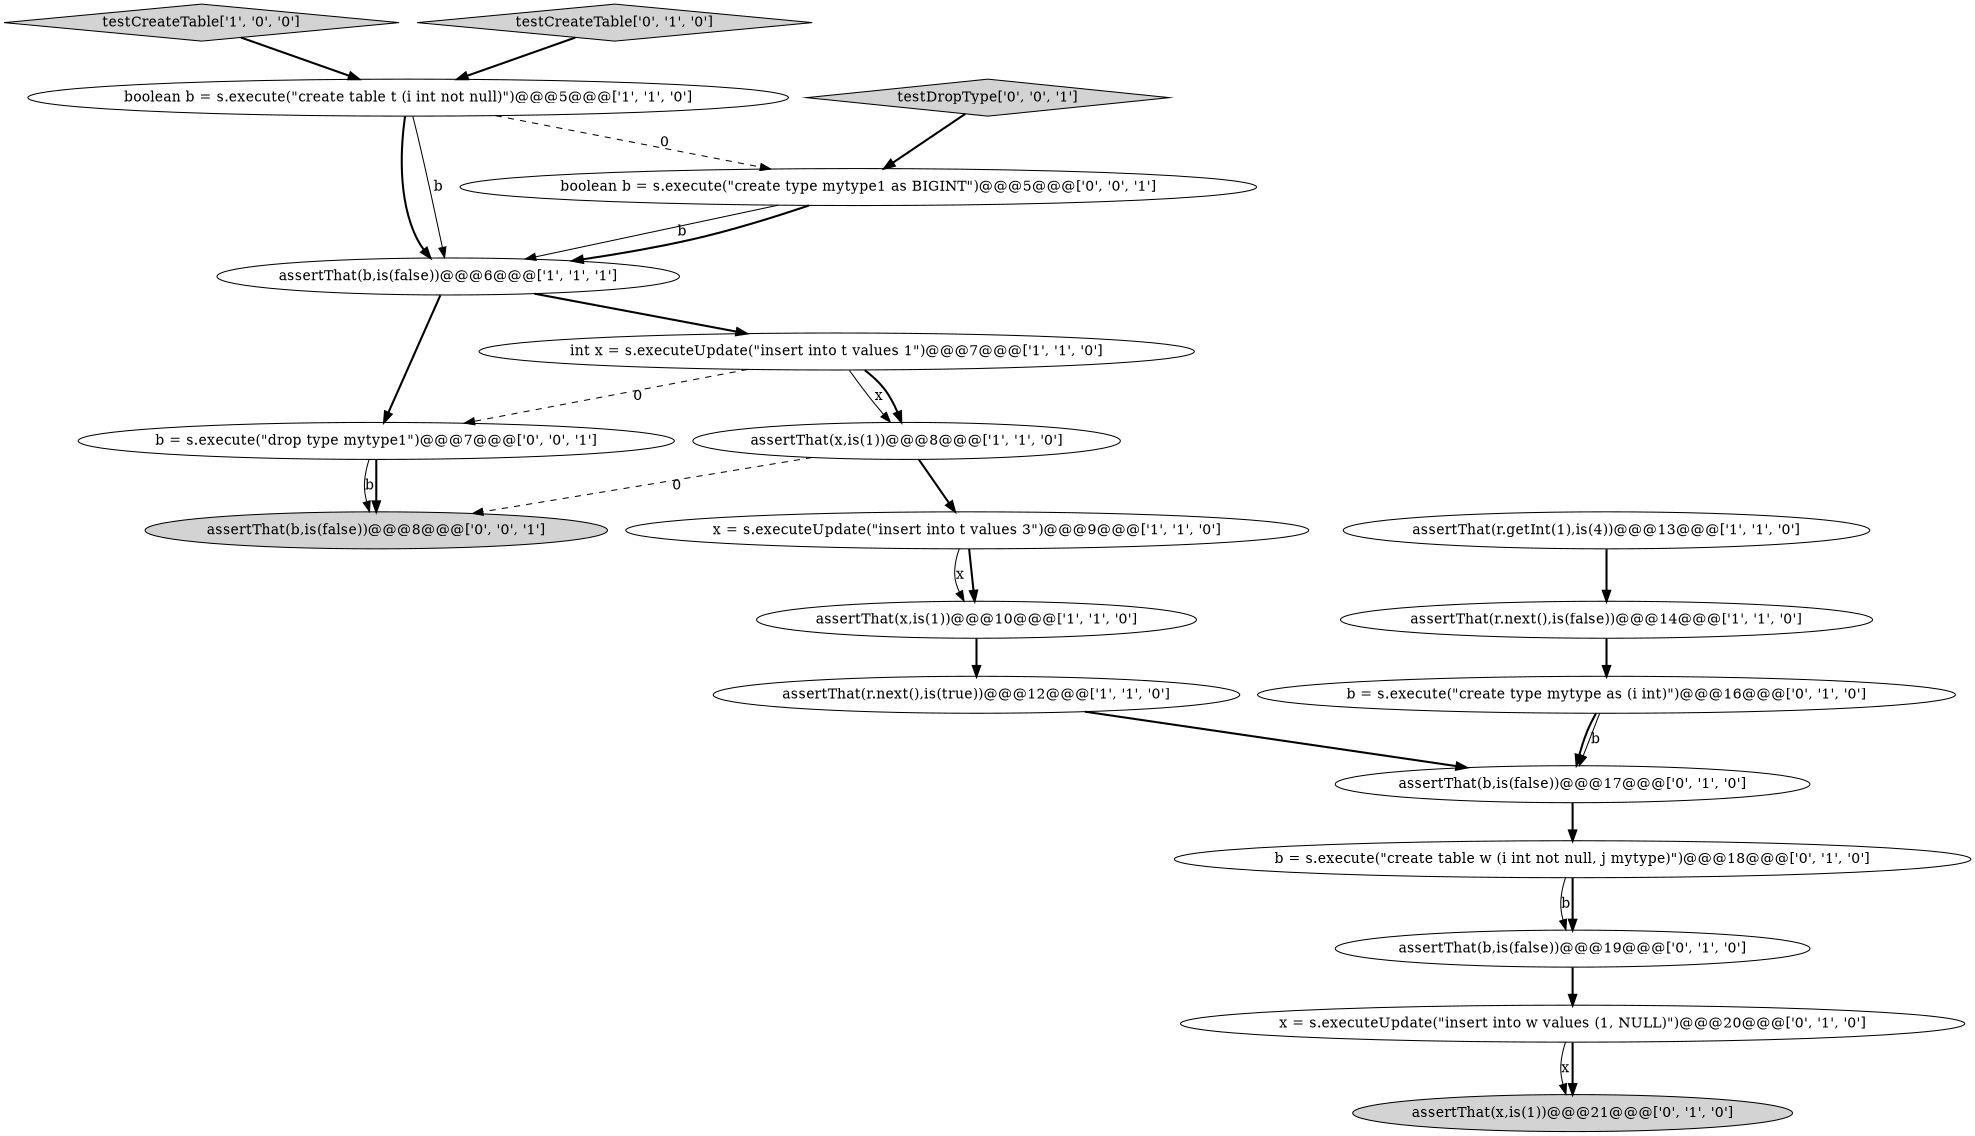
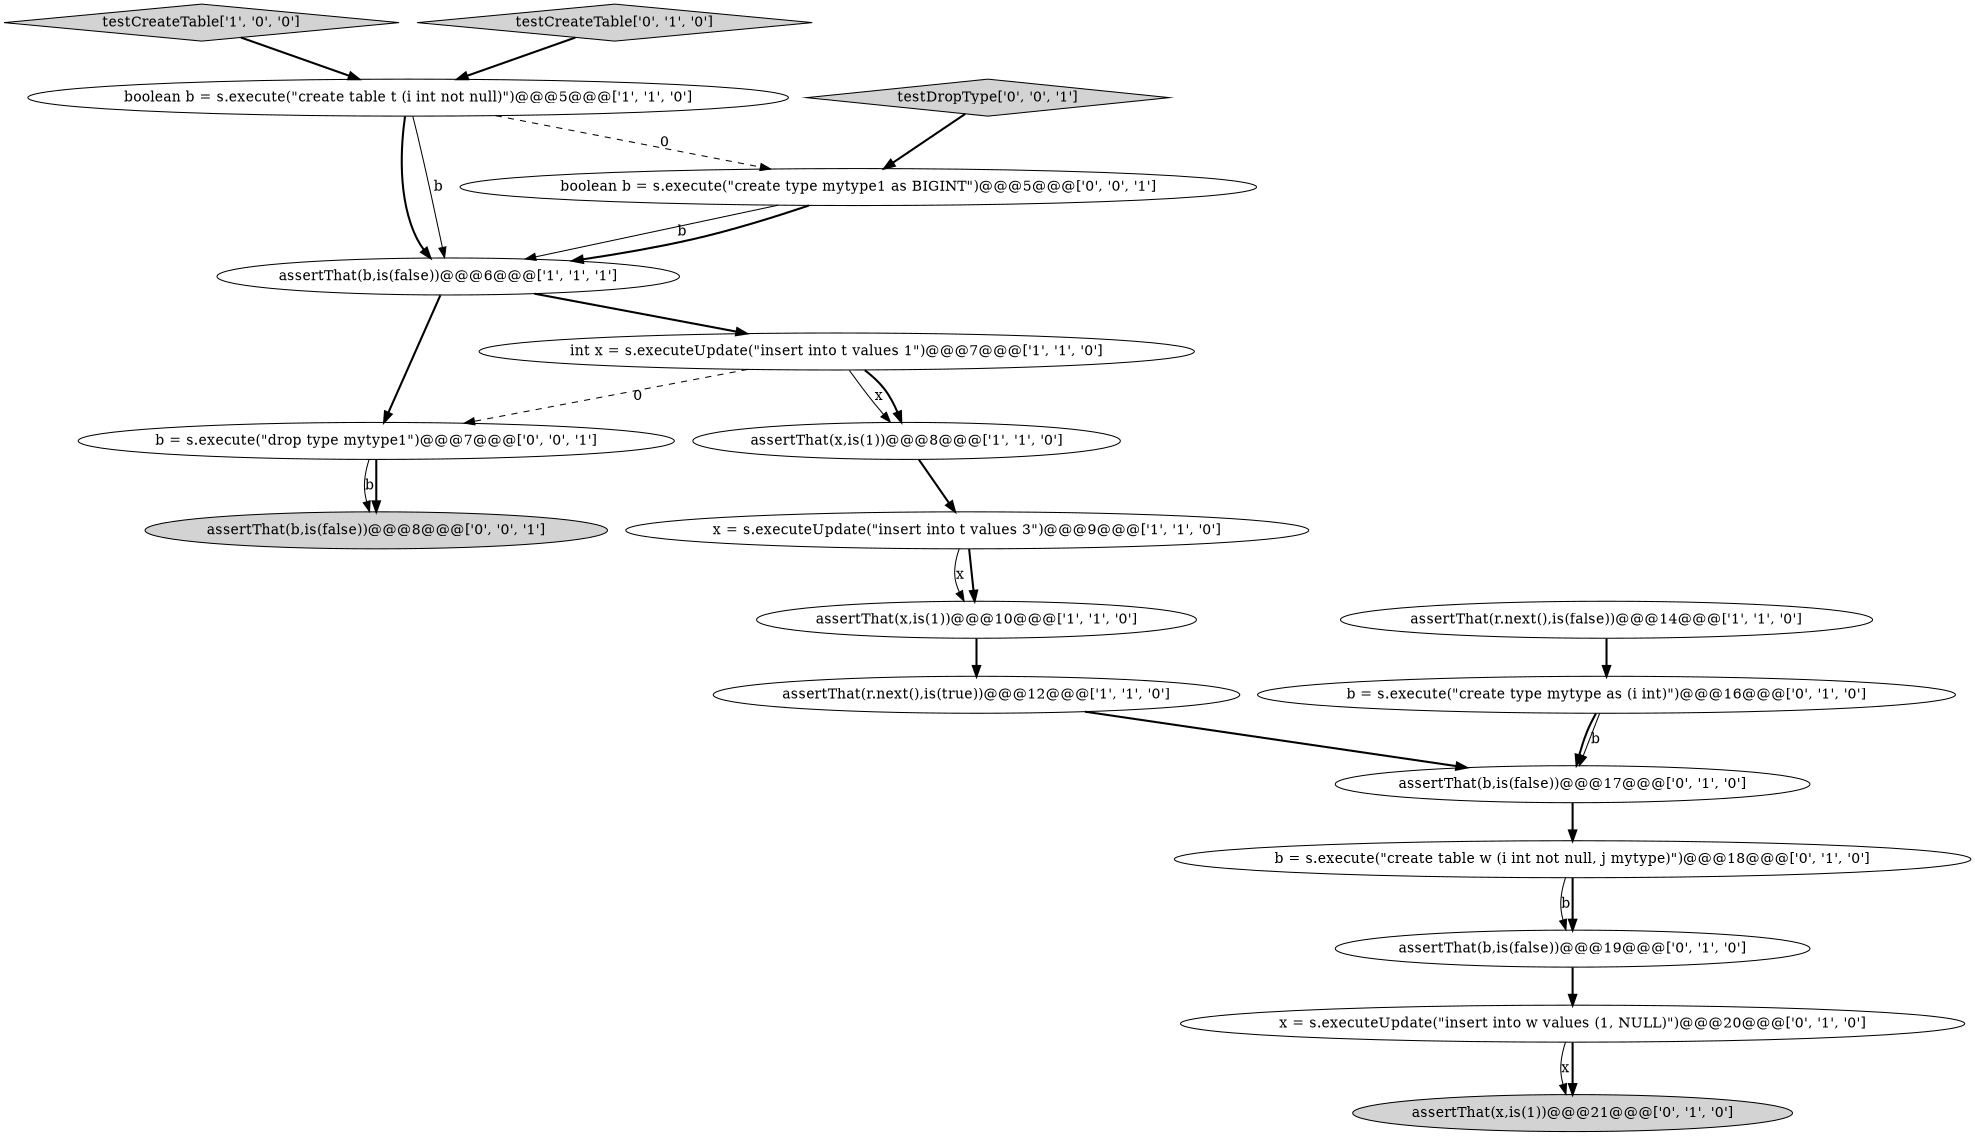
(648, 485) -> none
(1607, 530) -> none
